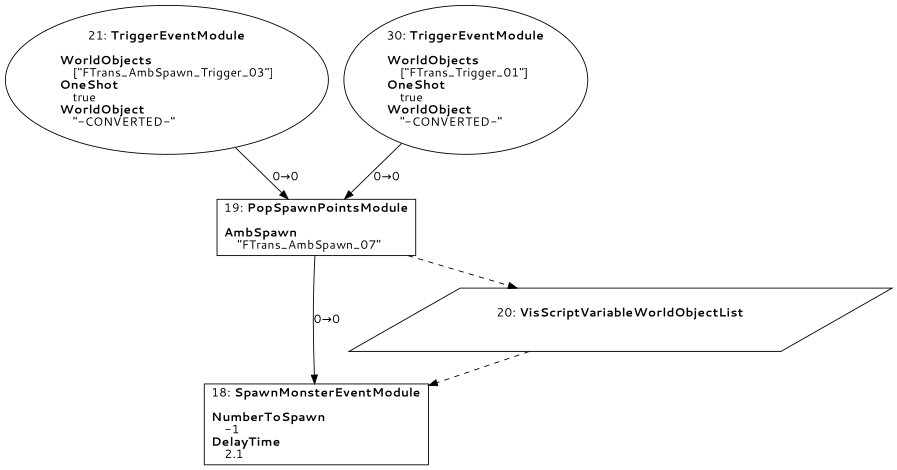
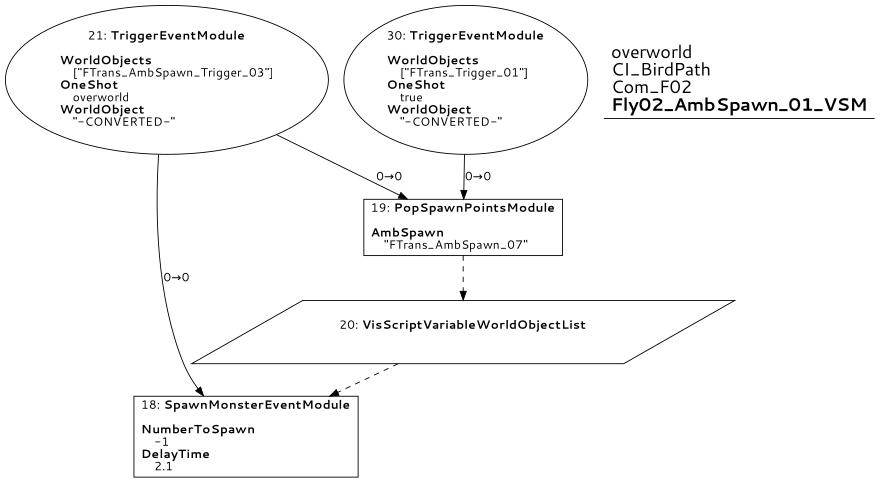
none -> (739, 80)
(78, 97) -> (95, 97)
(313, 315) -> (162, 275)
